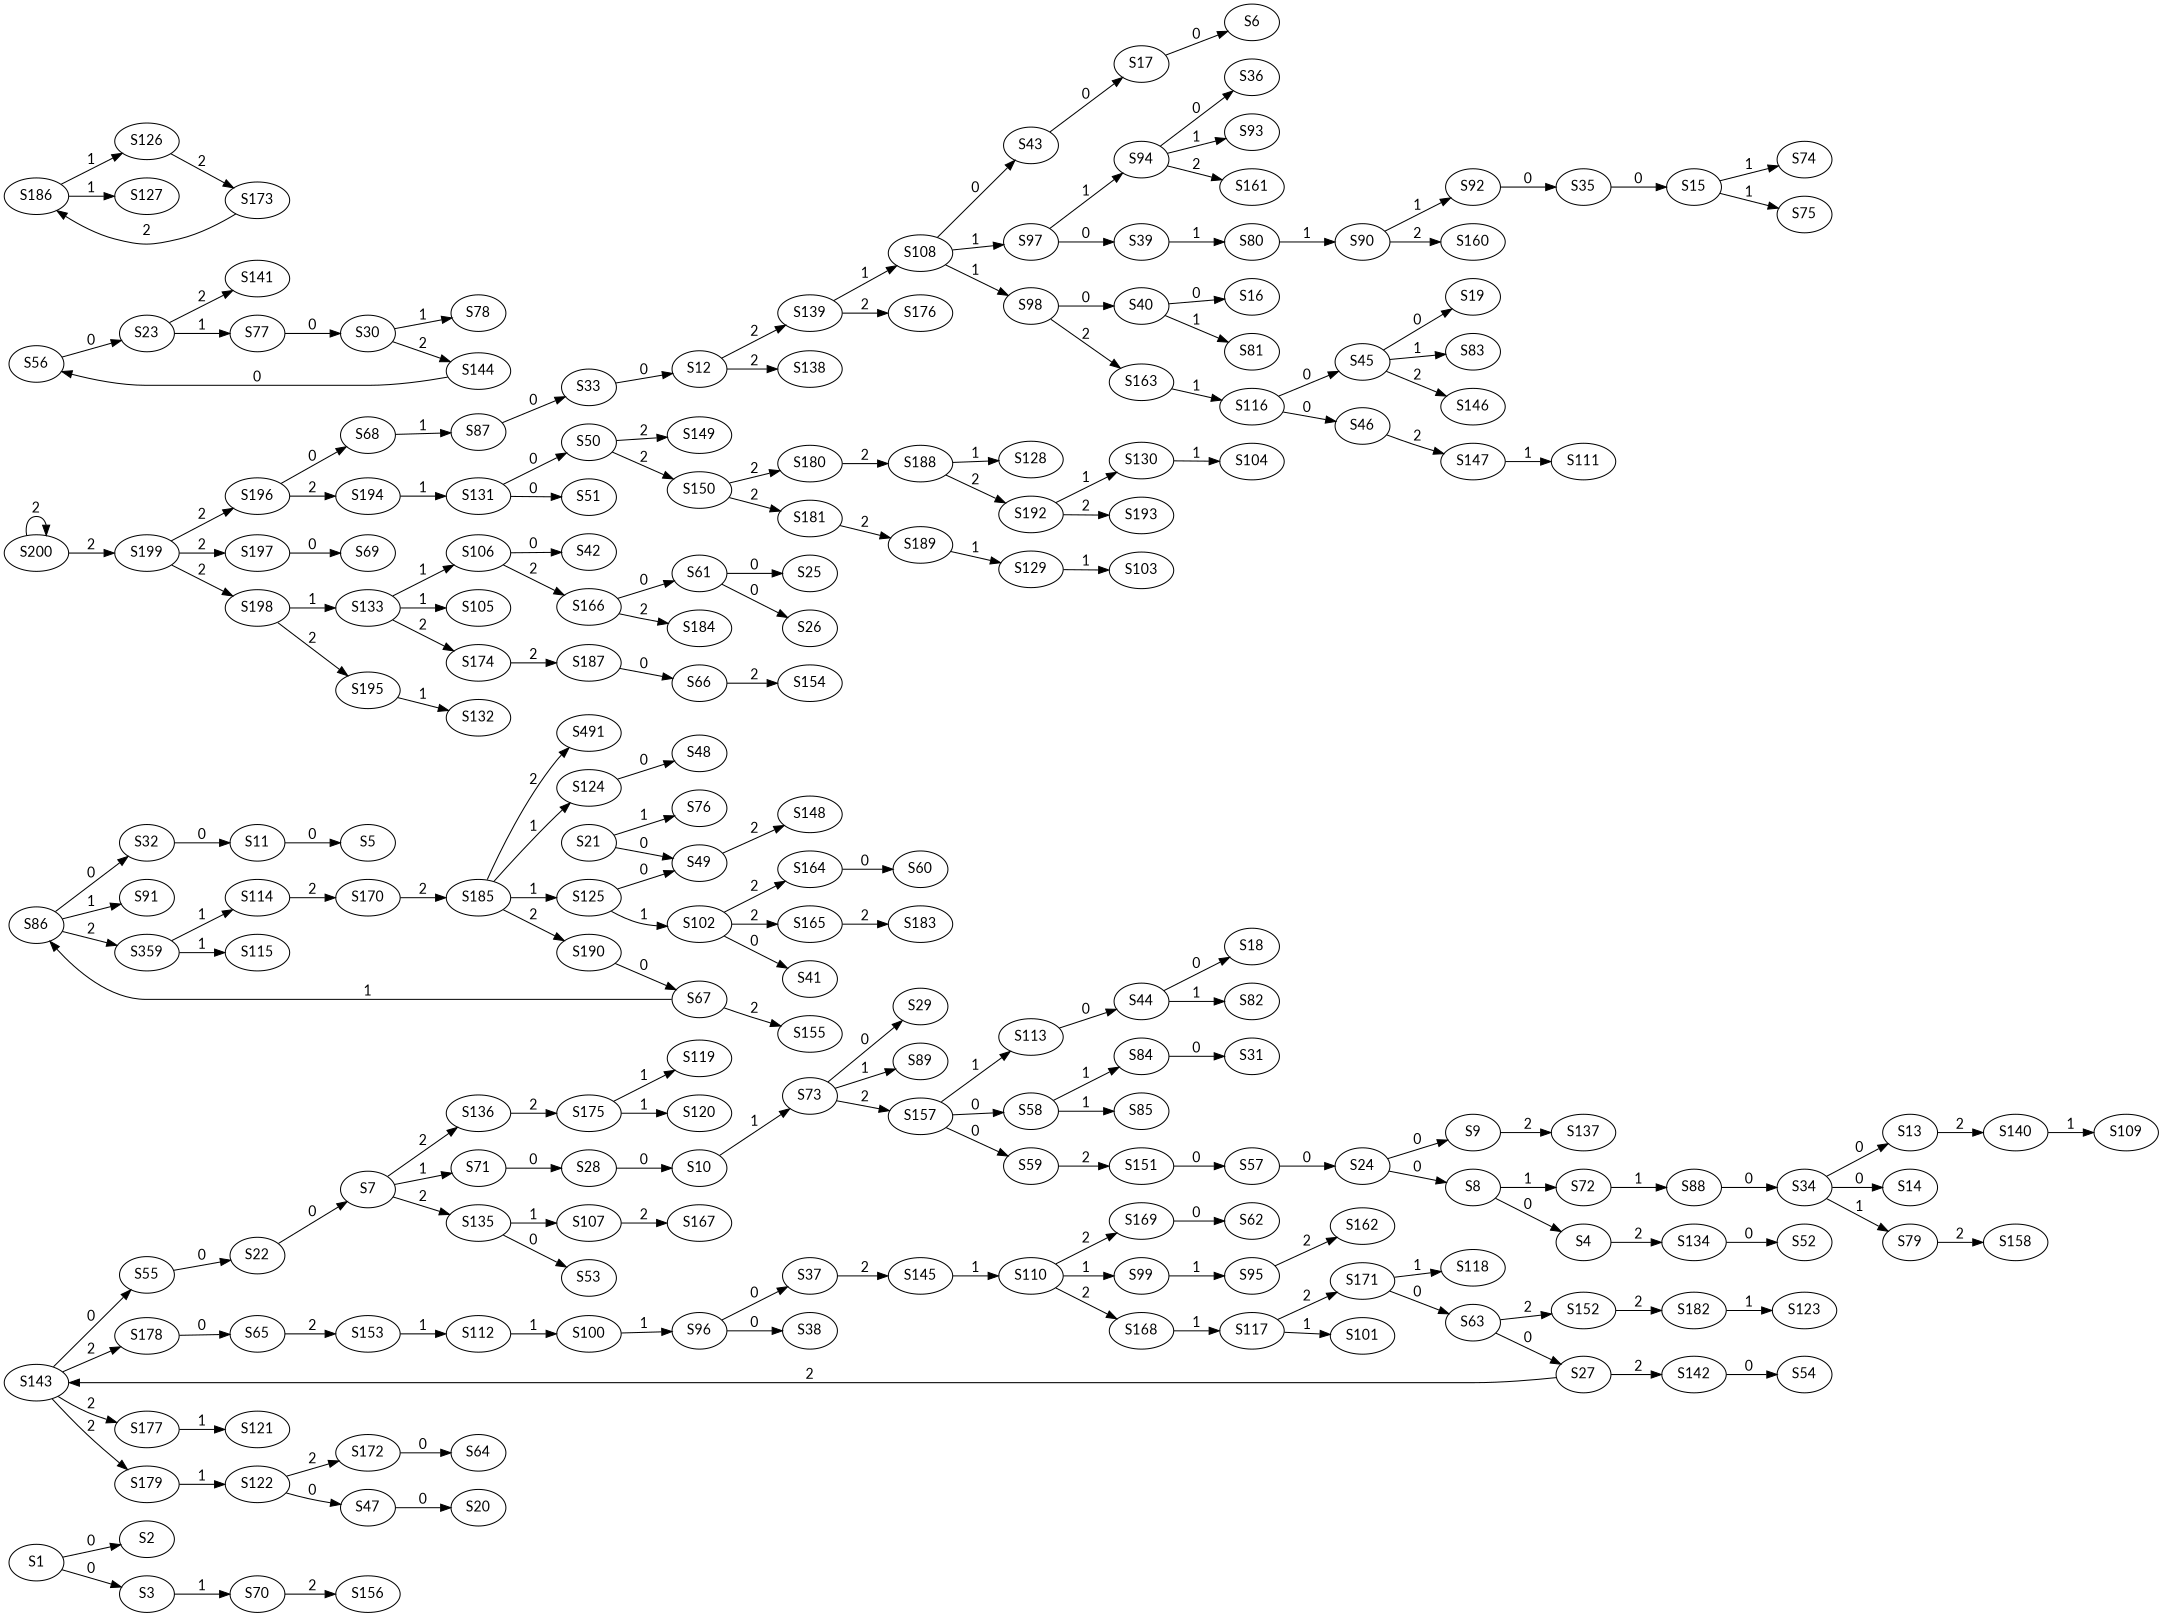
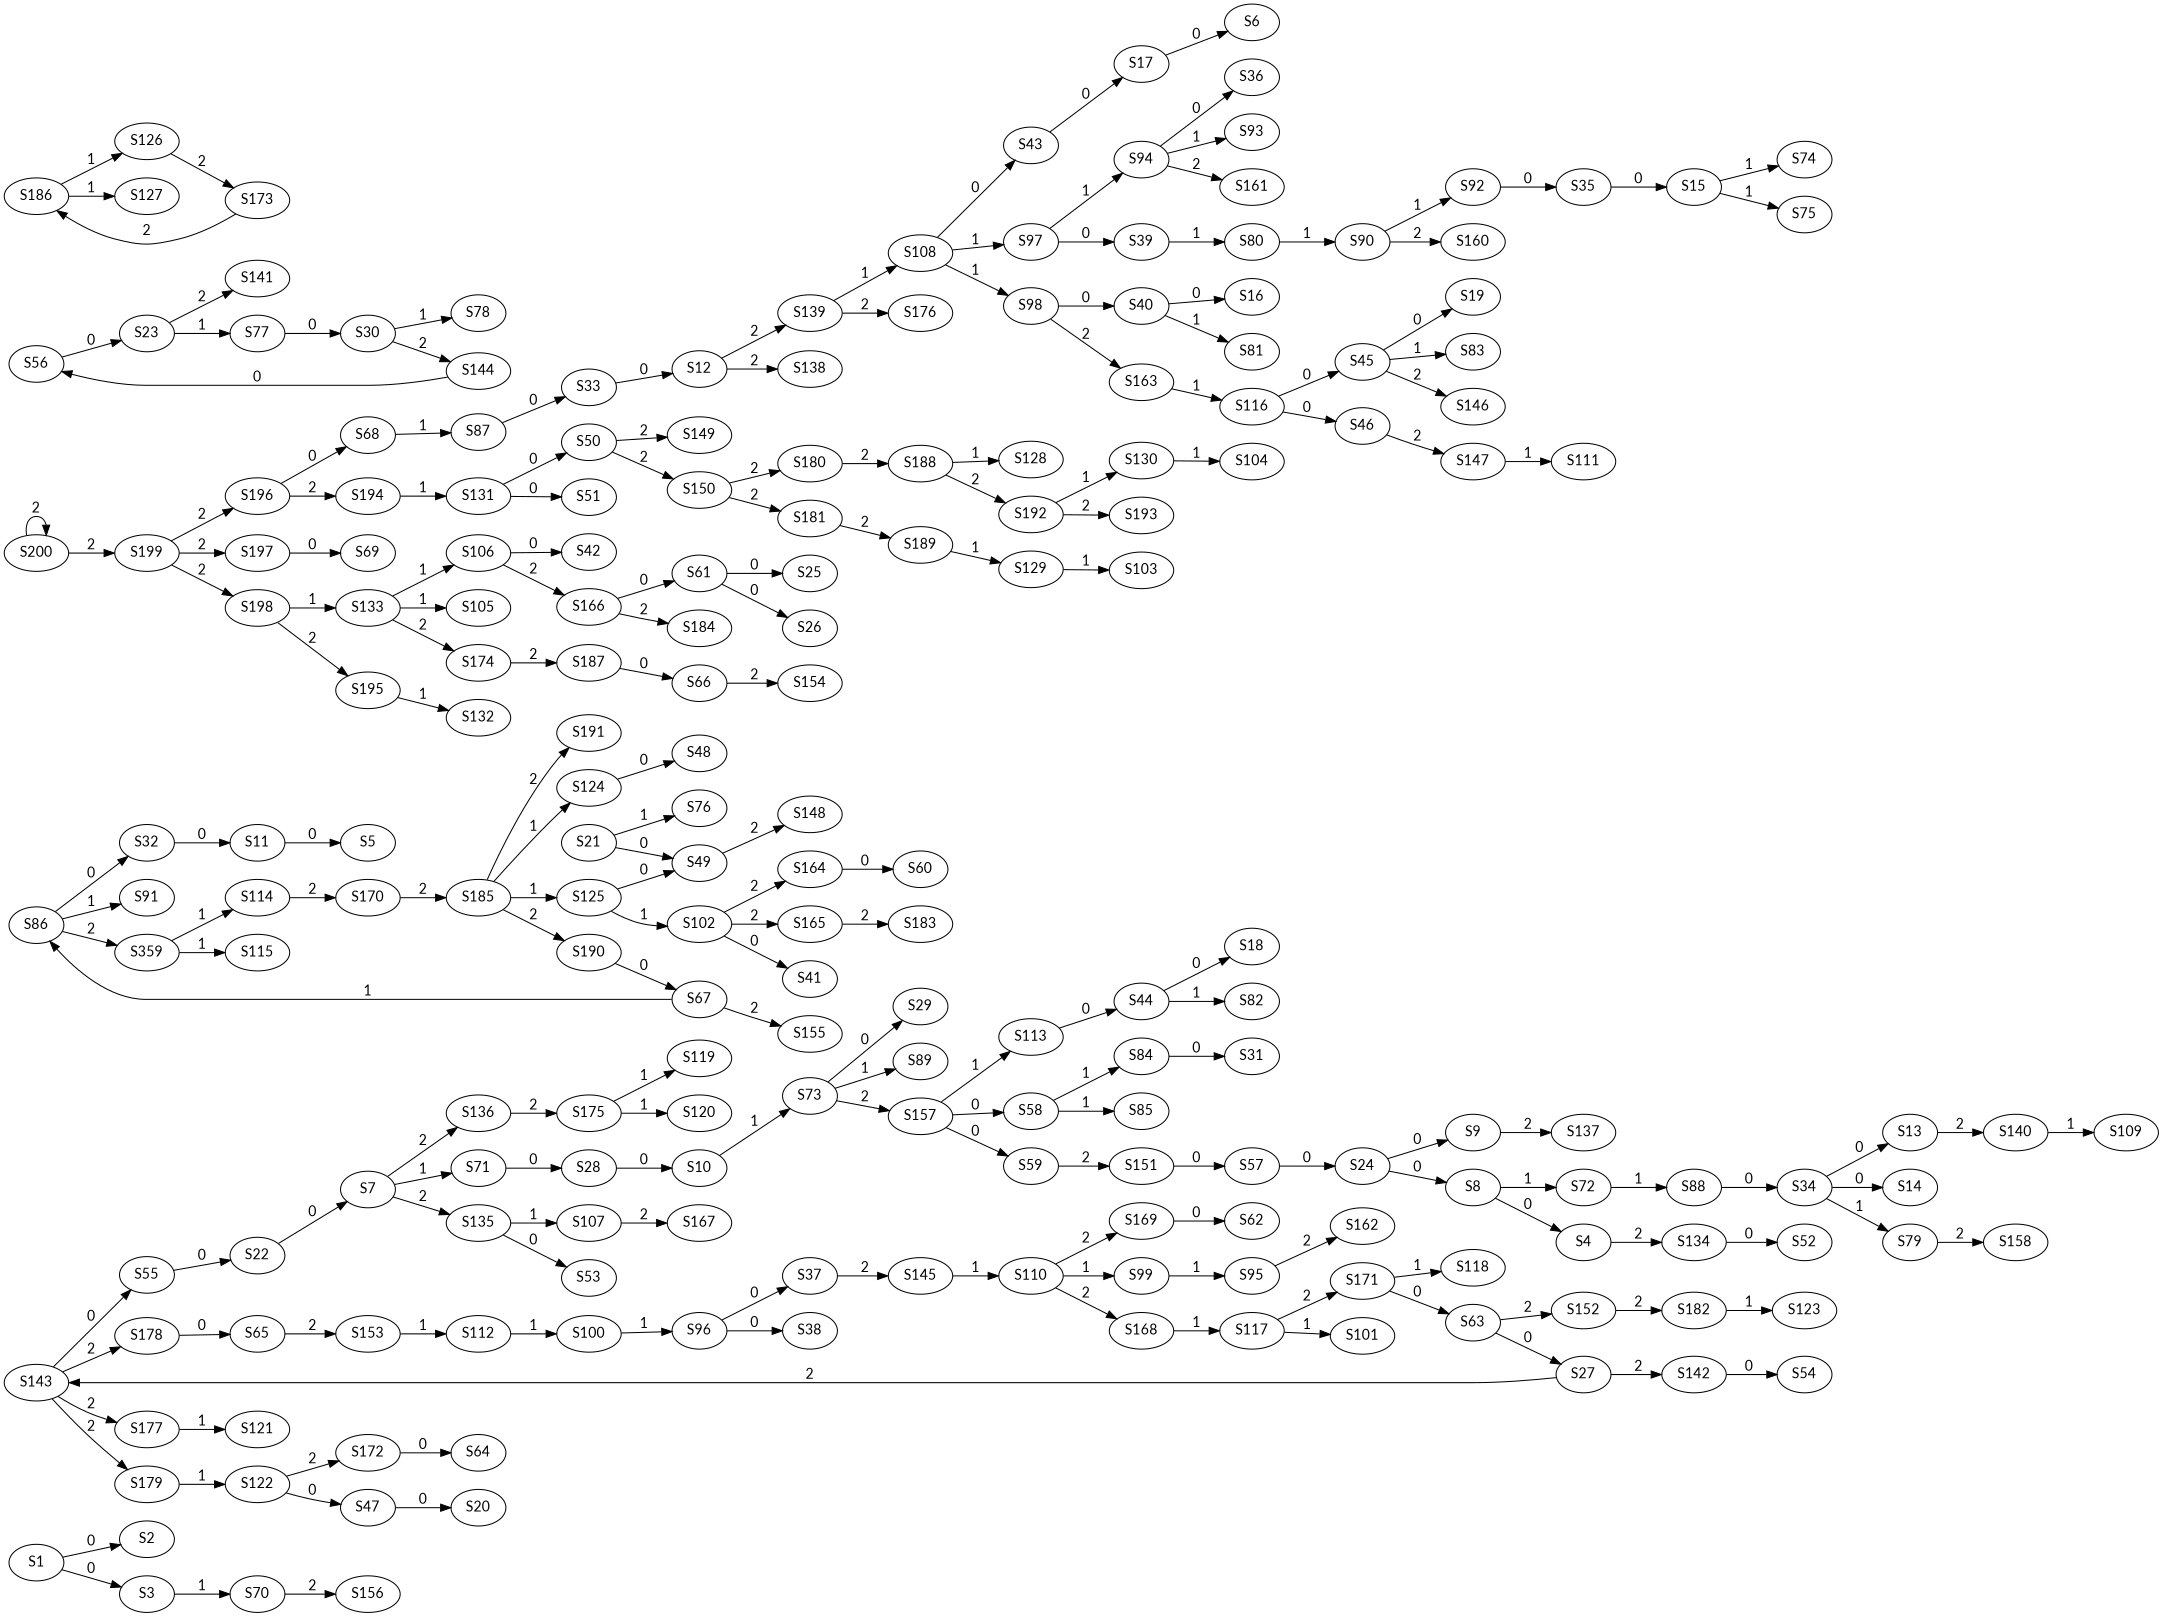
(589, 733) -> (589, 733)
